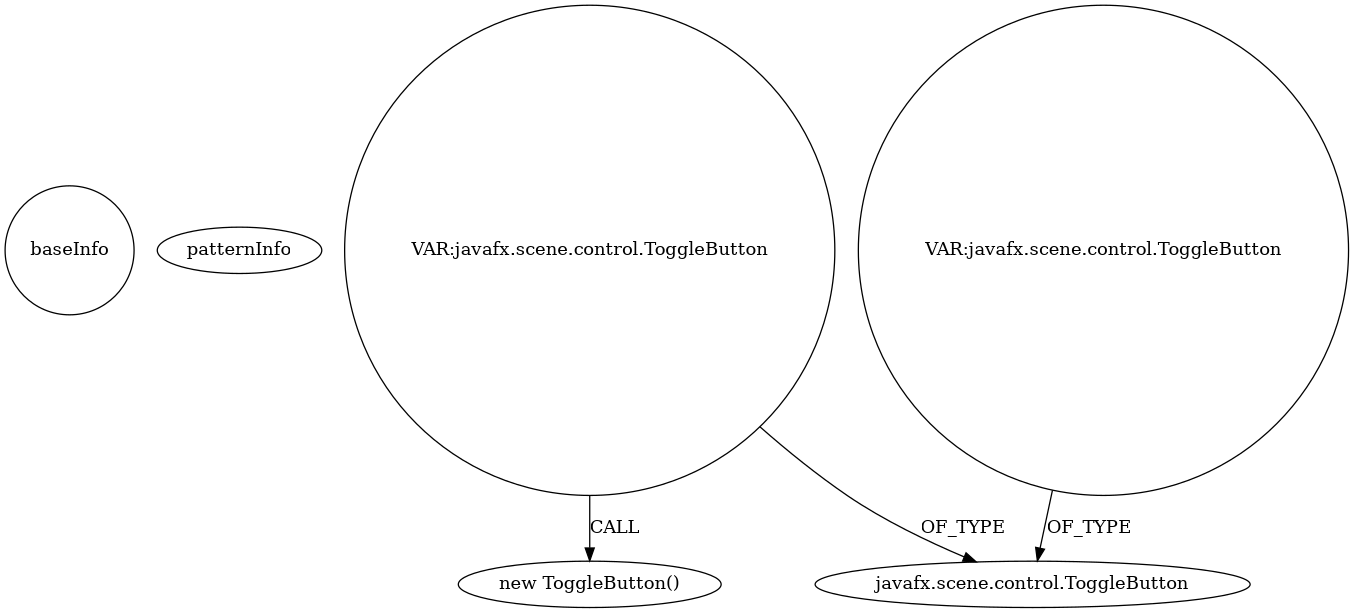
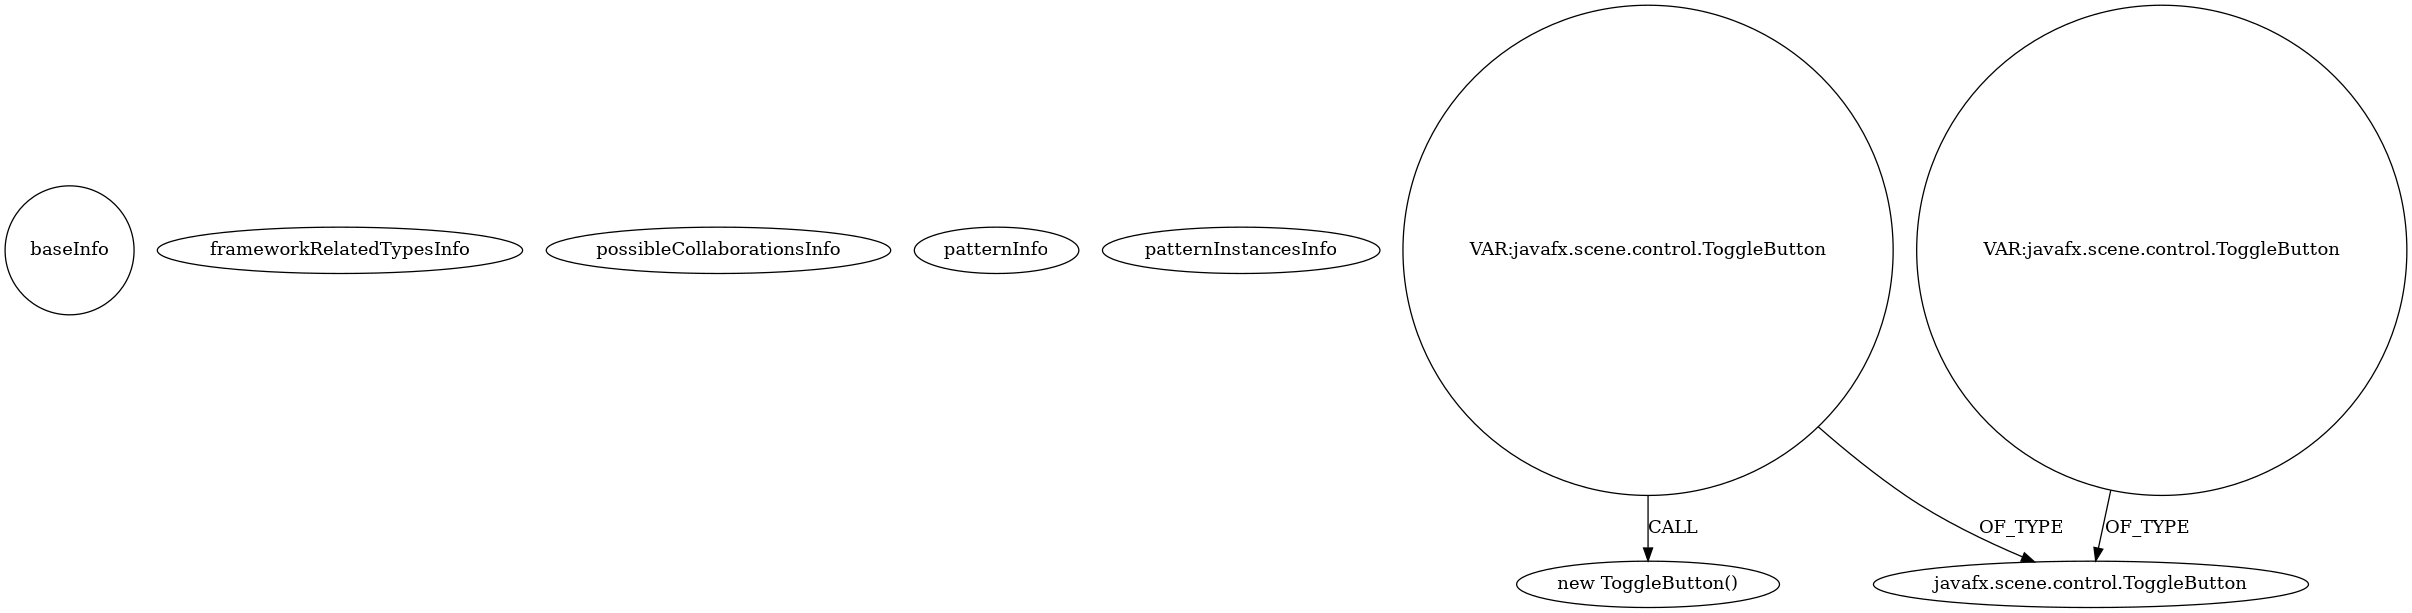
none -> (340, 250)
none -> (718, 250)
none -> (1241, 250)
